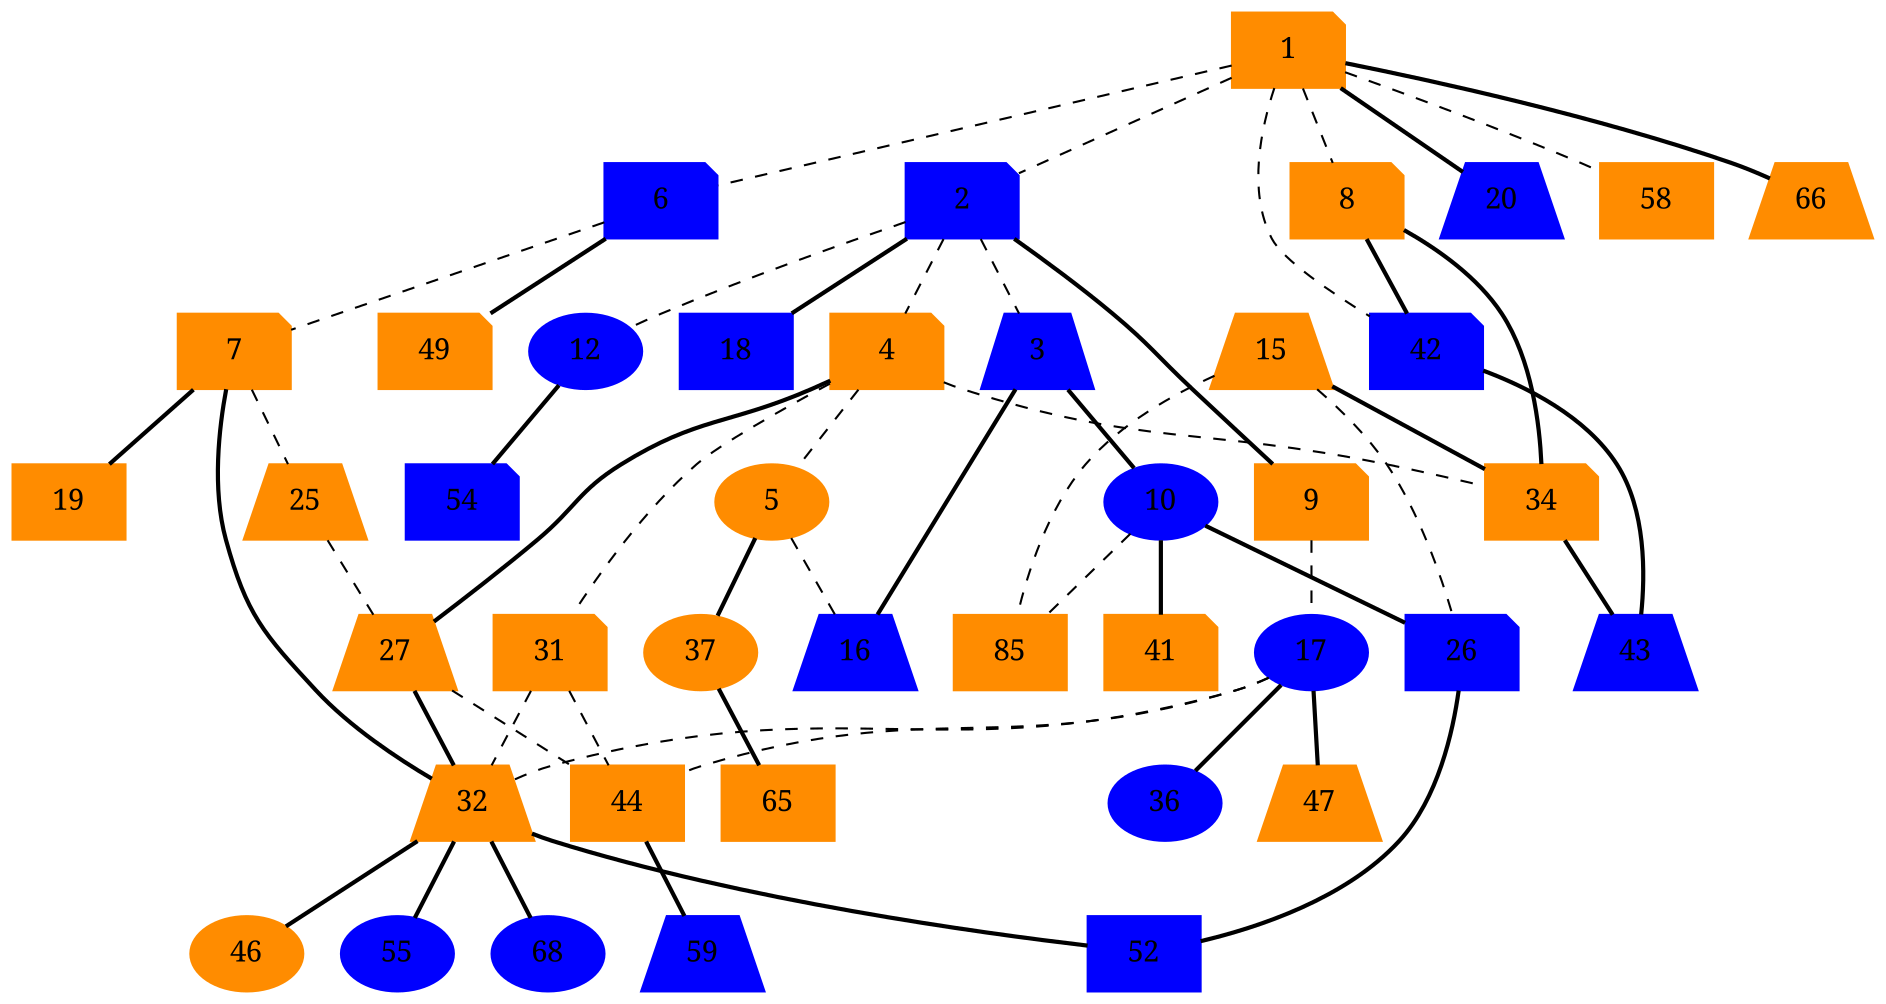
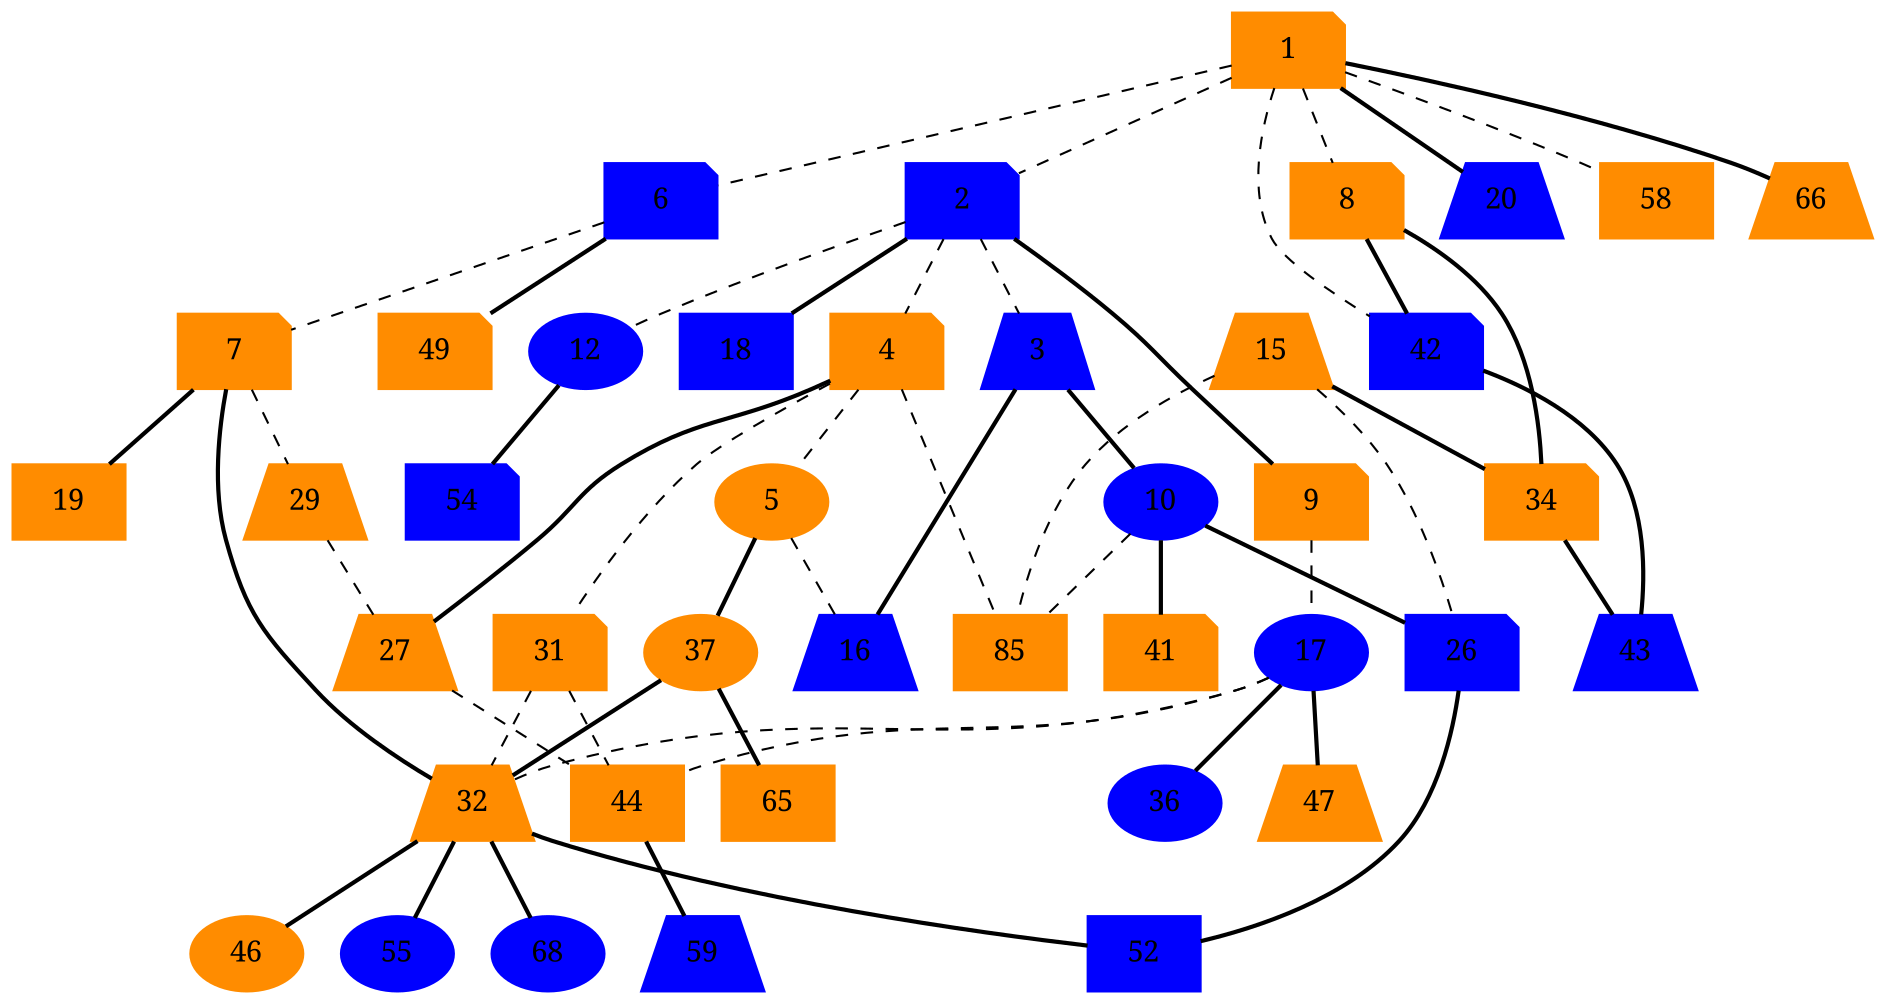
(1213, 439) -> (942, 485)
(305, 502) -> (305, 502)
(434, 728) -> (576, 735)
